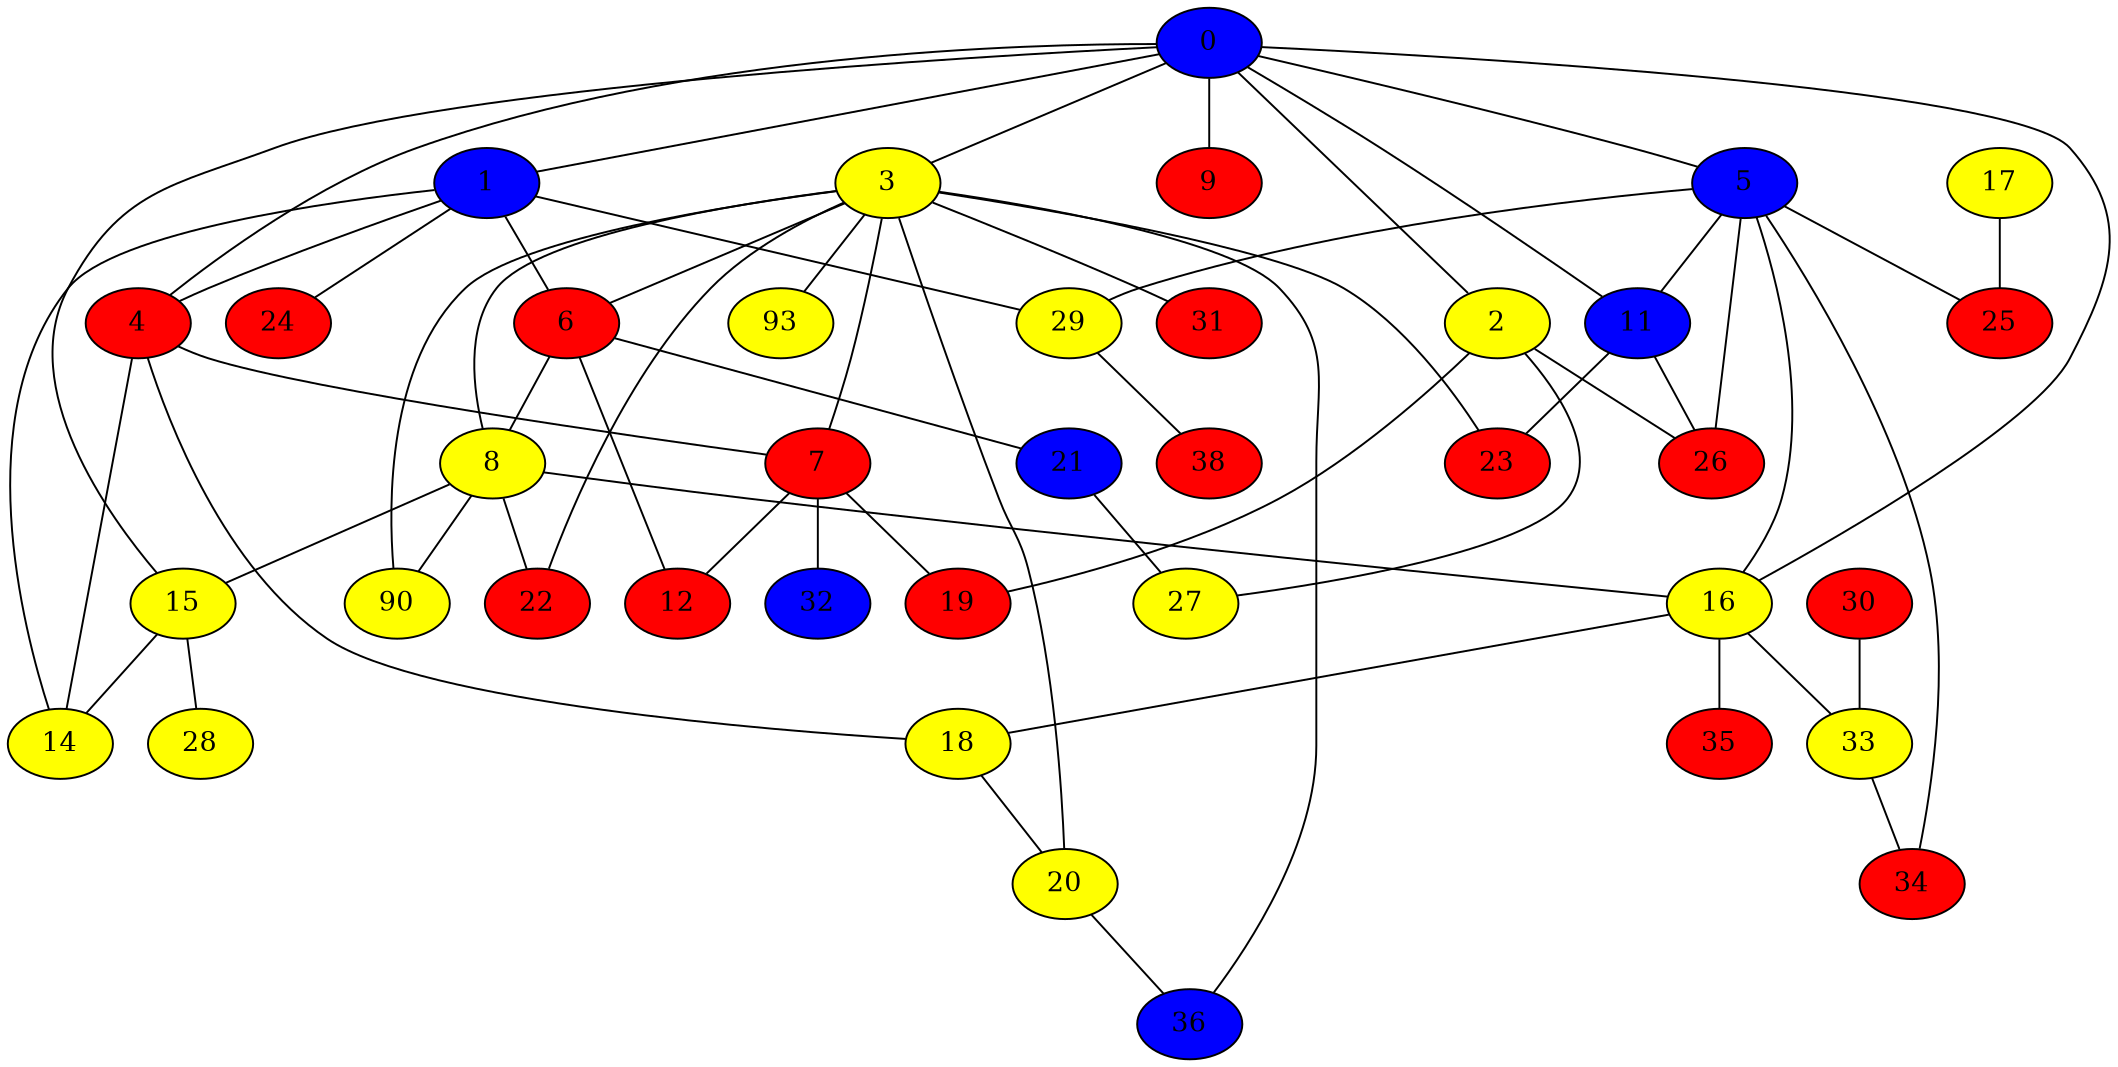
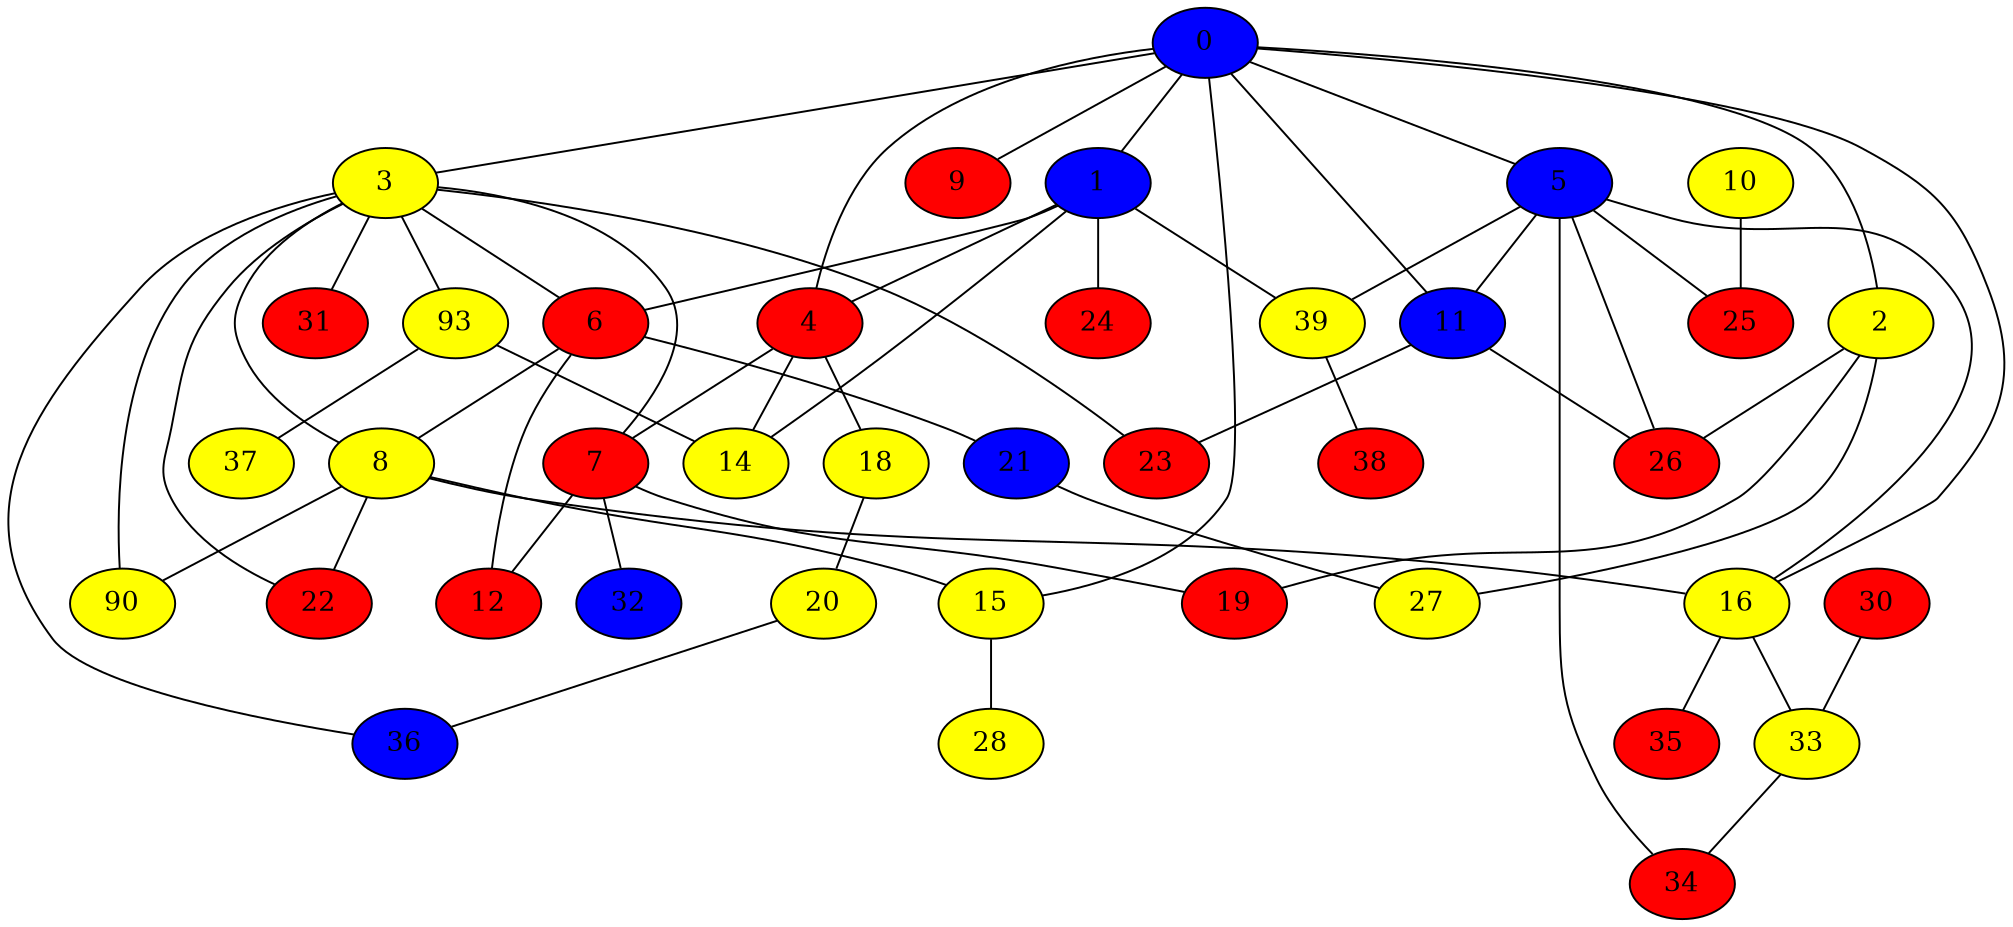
(2000, 183) -> (1741, 183)
(1069, 323) -> (1312, 323)
none -> (241, 463)
(1004, 512) -> none
(122, 674) -> (596, 393)
(1338, 674) -> none
